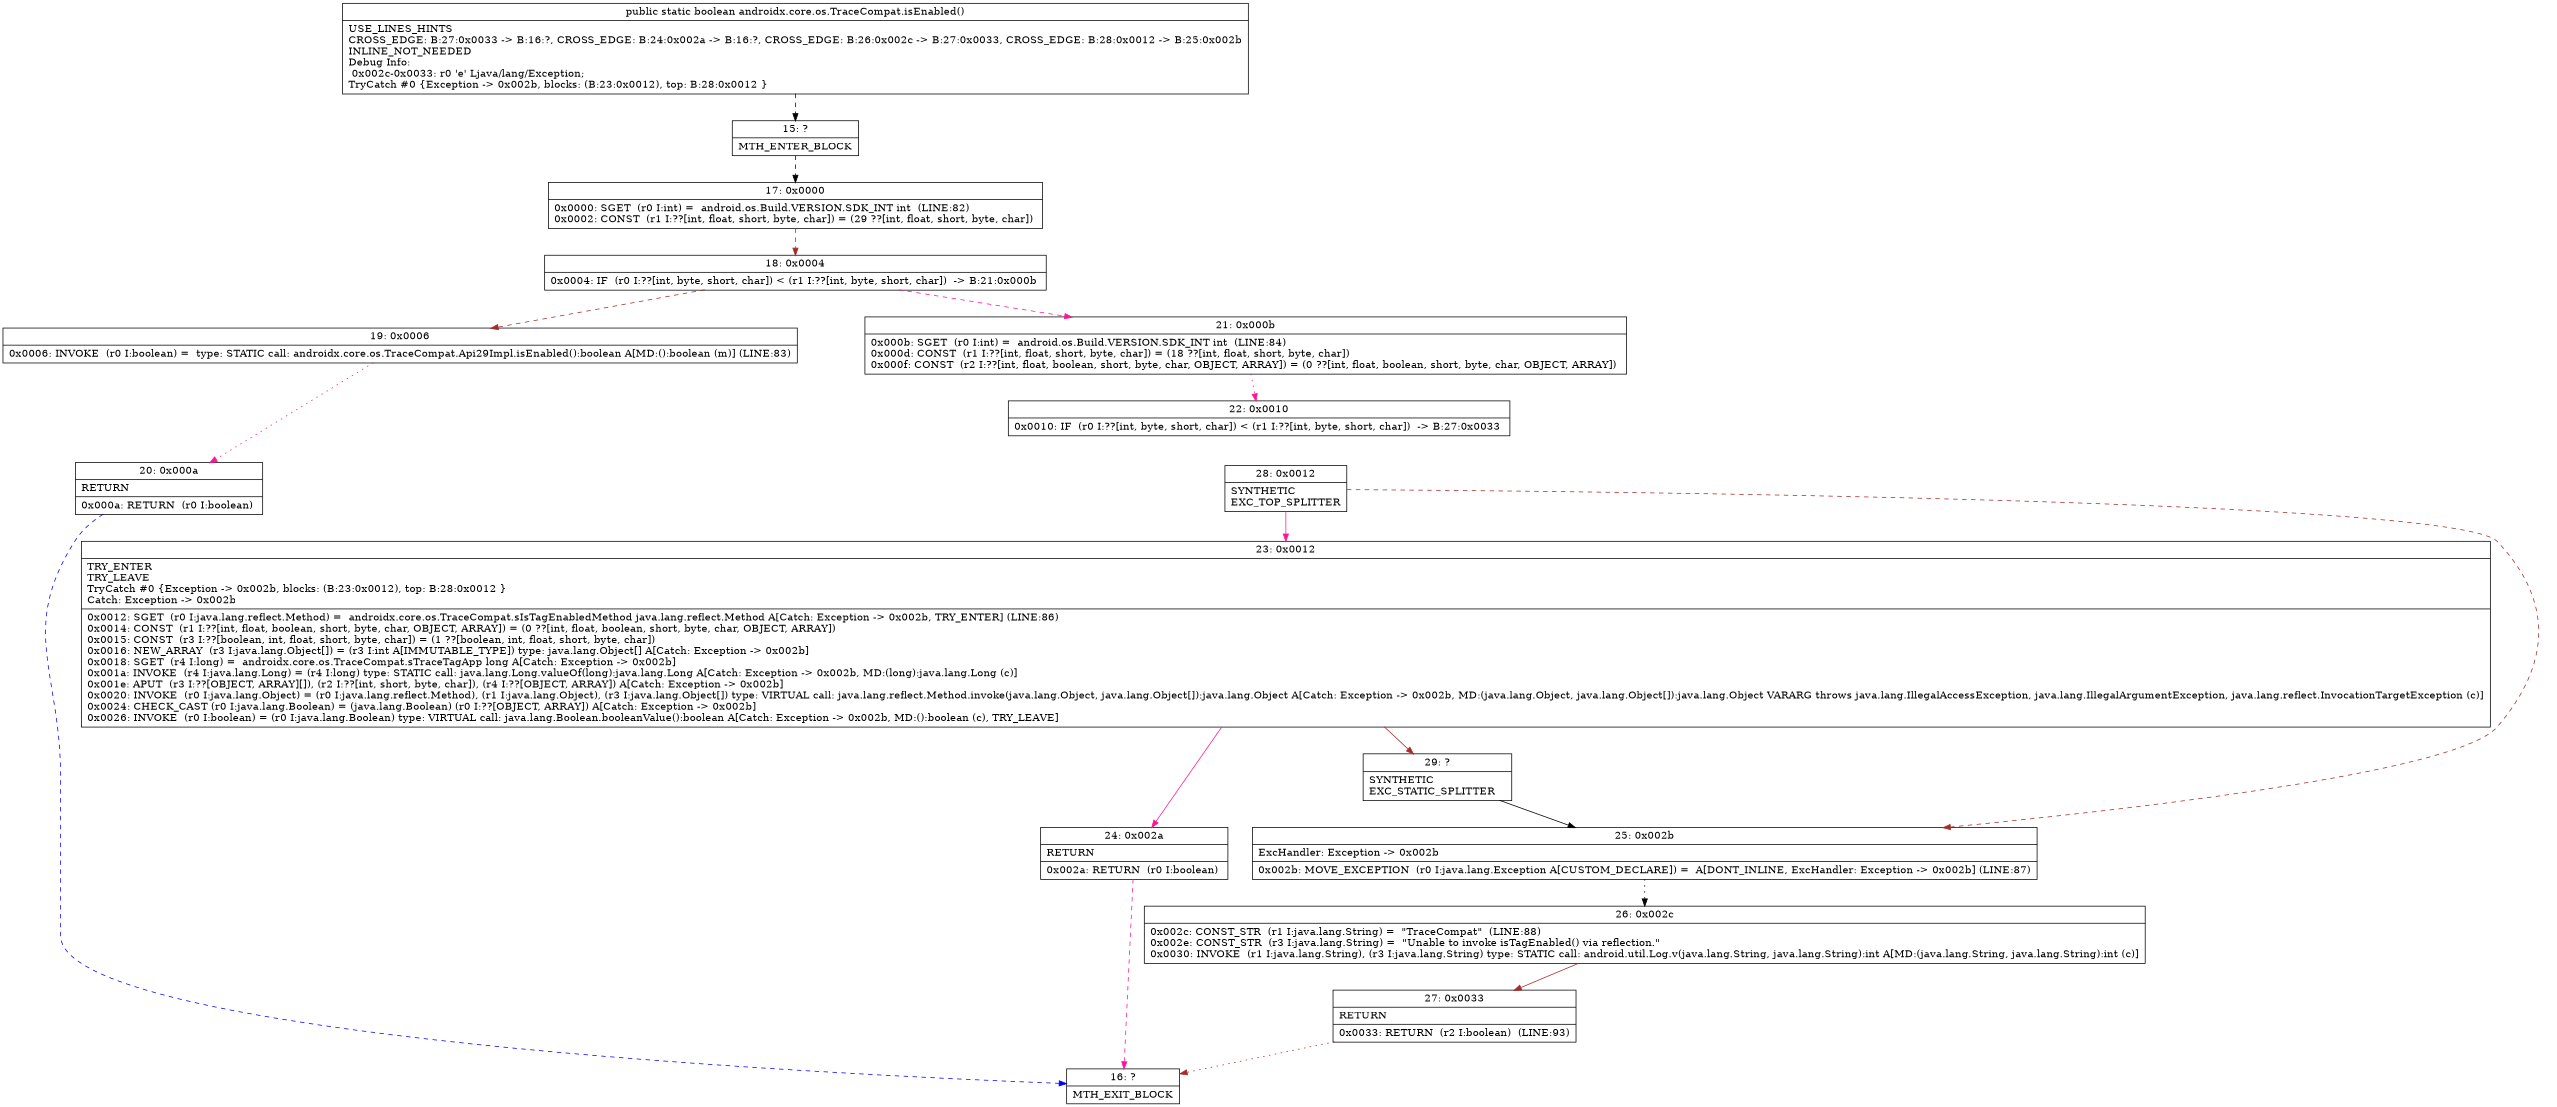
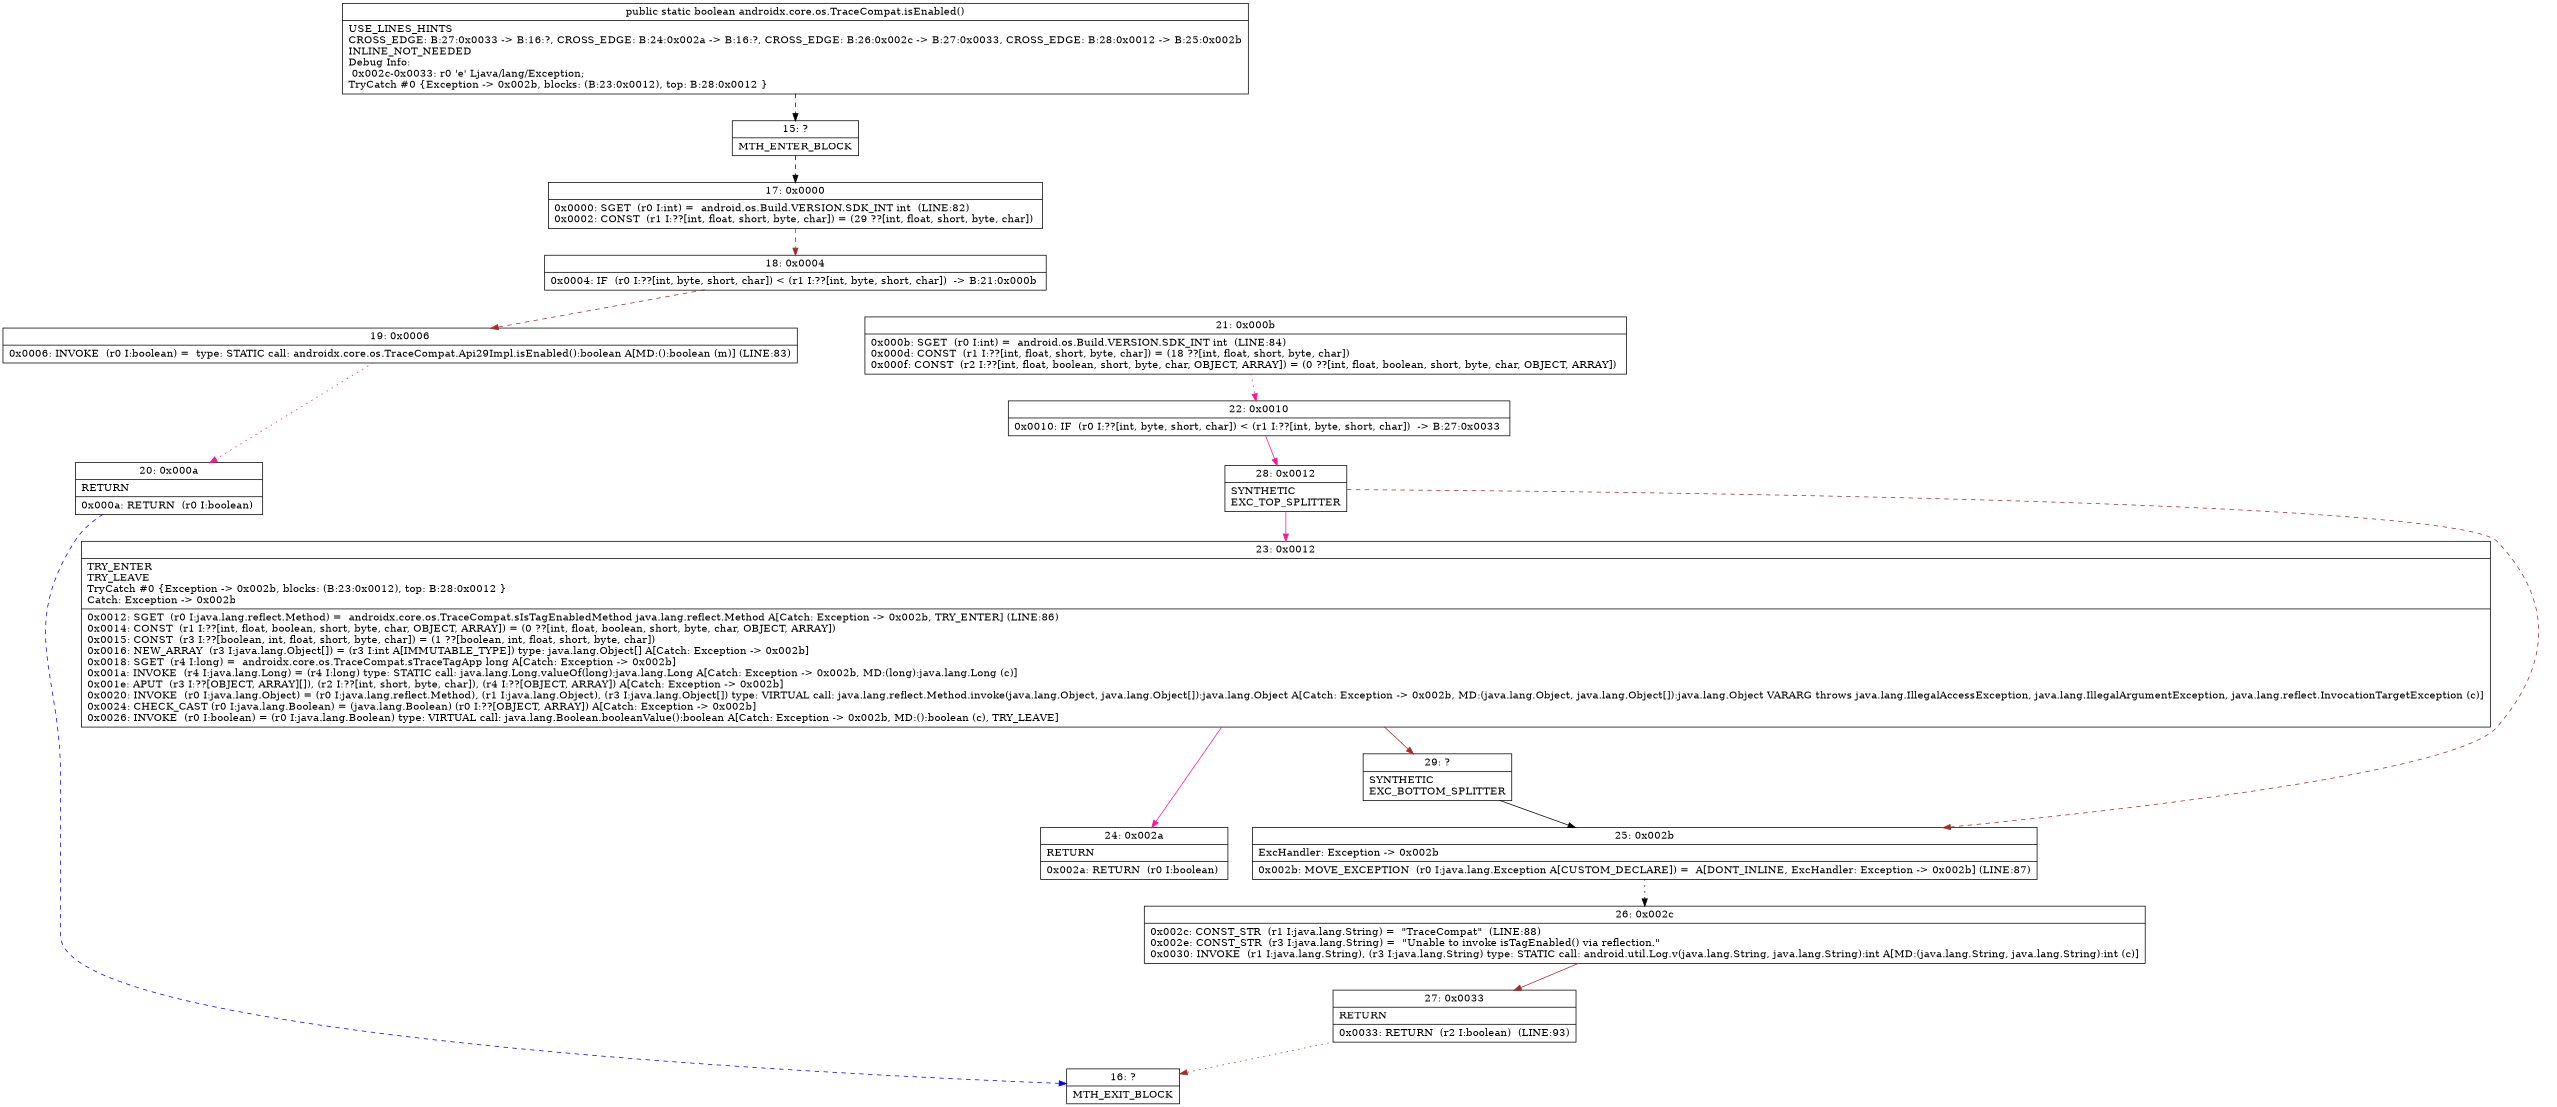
(982, 303) -> none
none -> (1270, 447)
(1432, 791) -> (1437, 791)
(1129, 970) -> none
